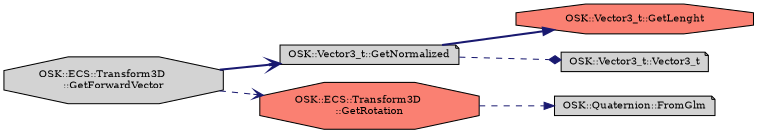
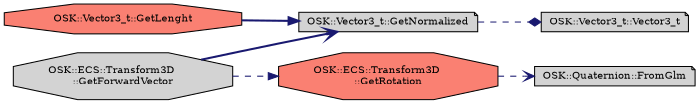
(492, 38) -> (265, 21)
(236, 93) -> (250, 76)
(511, 106) -> (511, 76)
